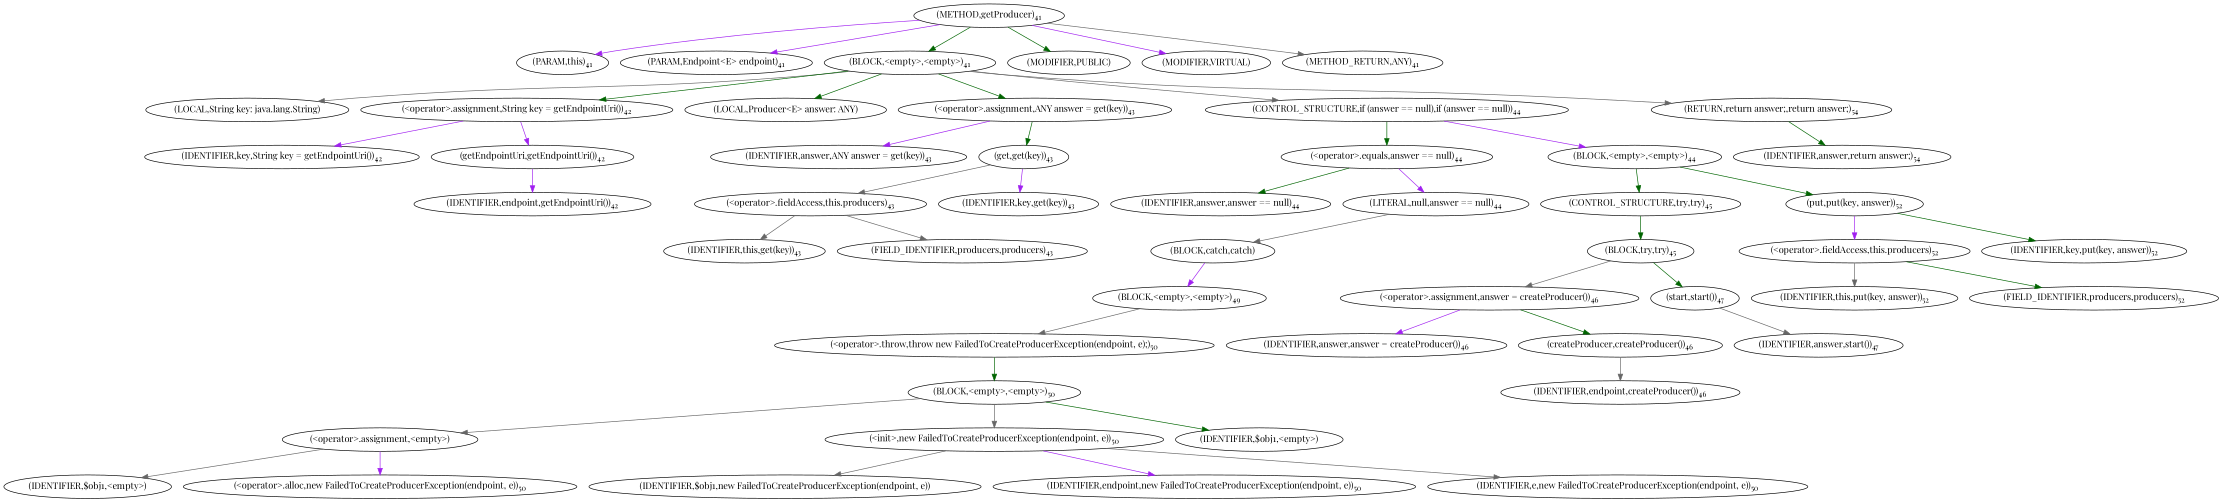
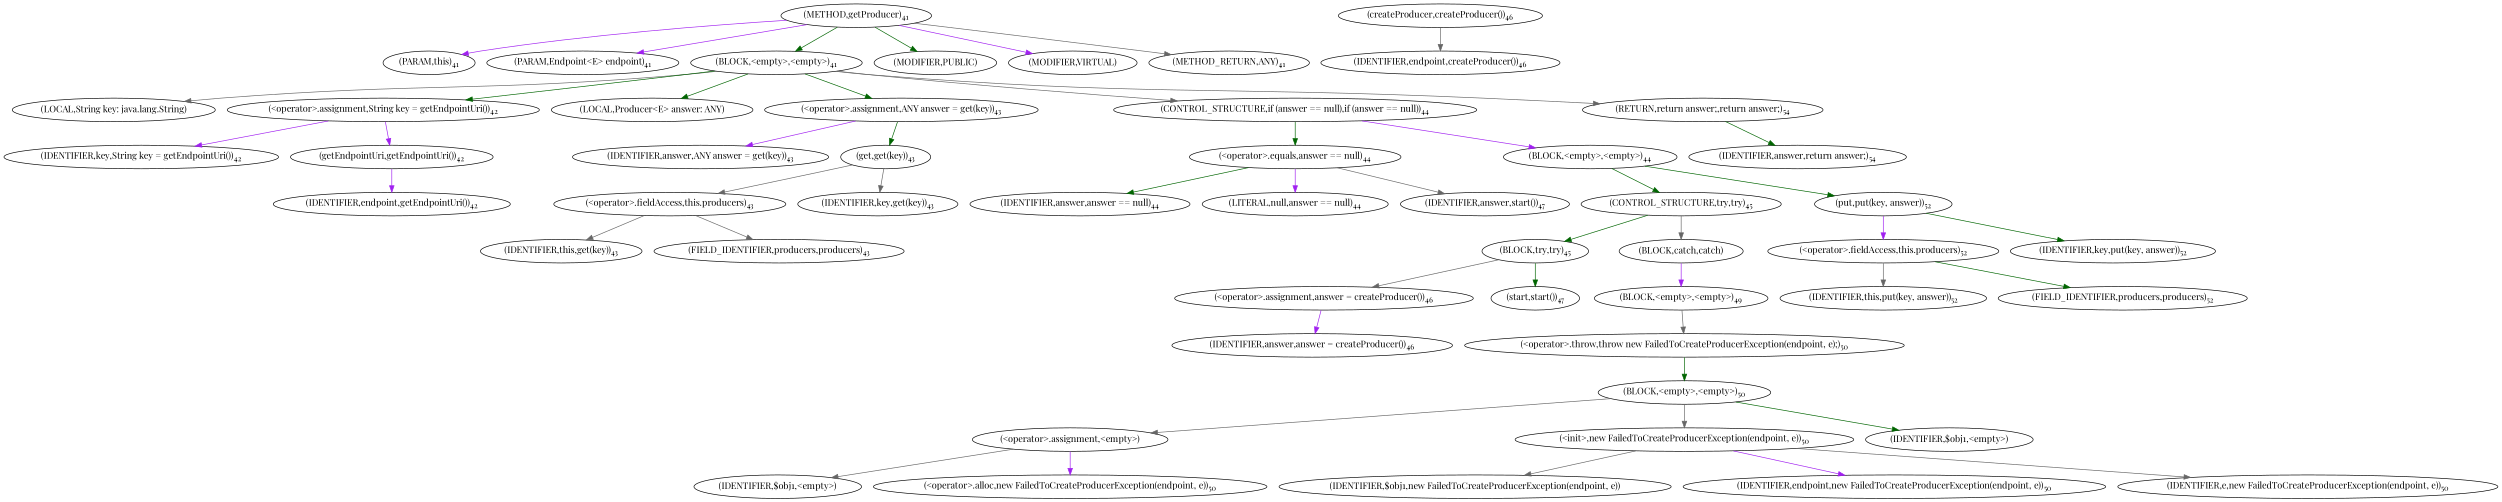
(1022, 177) -> (882, 177)
(1324, 228) -> (1681, 224)
(1752, 320) -> (1388, 180)
(1552, 321) -> none
